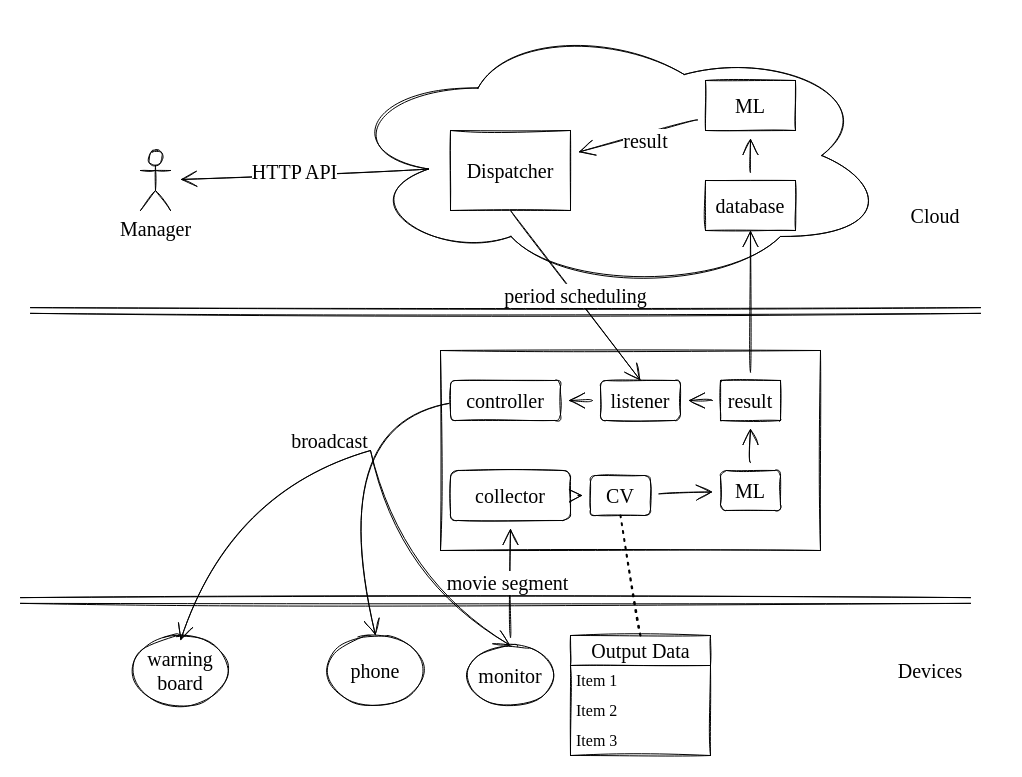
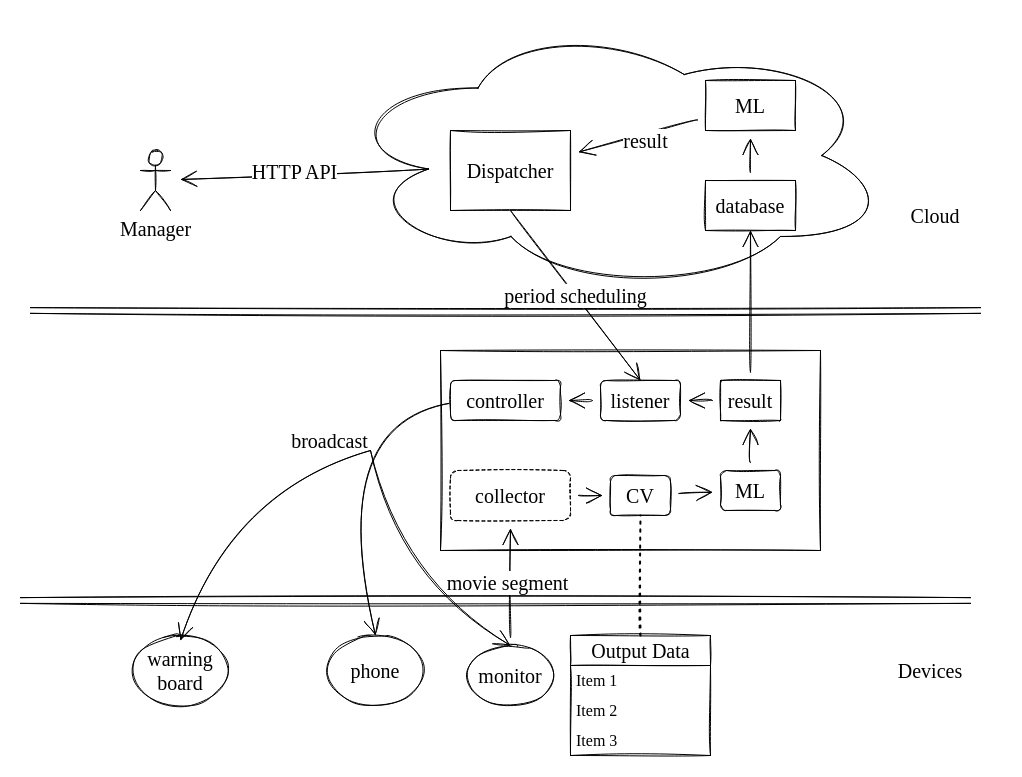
(511, 496) -> (511, 496)
(621, 496) -> (641, 496)
